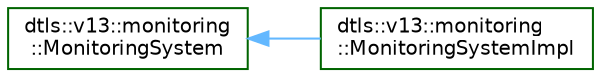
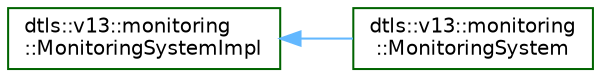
(295, 39) -> (327, 39)
